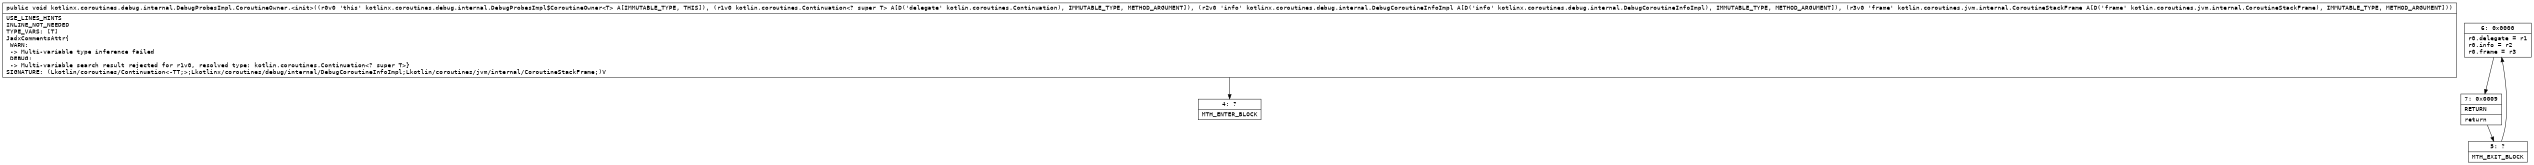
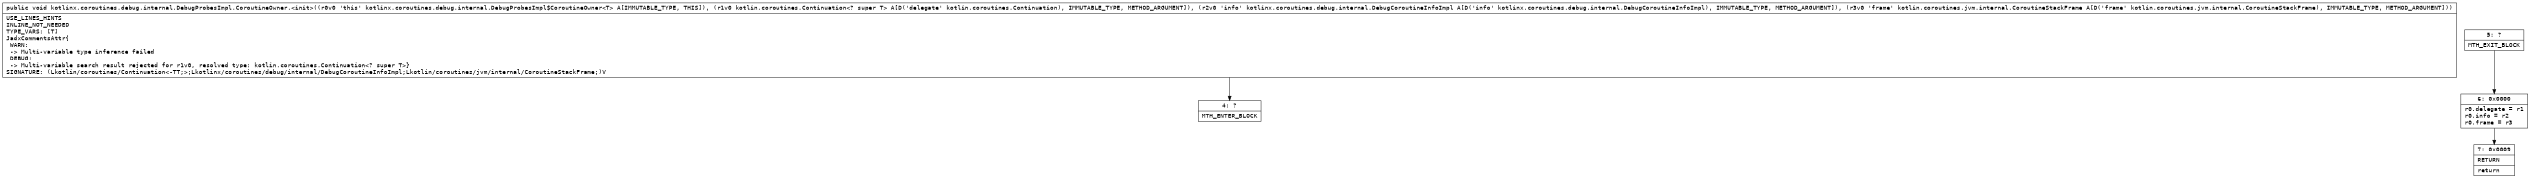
(2490, 131) -> none
